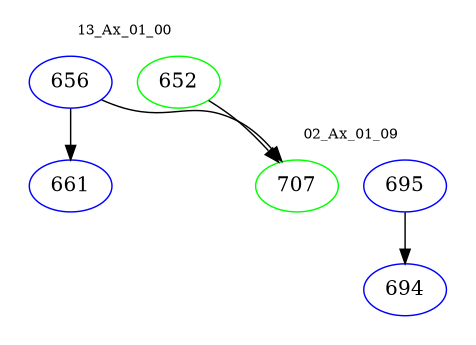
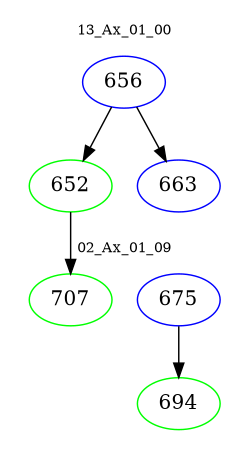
(192, 111) -> (101, 127)
(71, 186) -> (179, 186)
(405, 186) -> (179, 300)
(405, 290) -> (179, 404)
